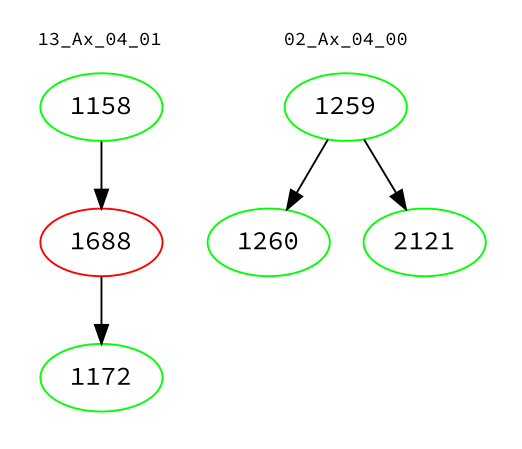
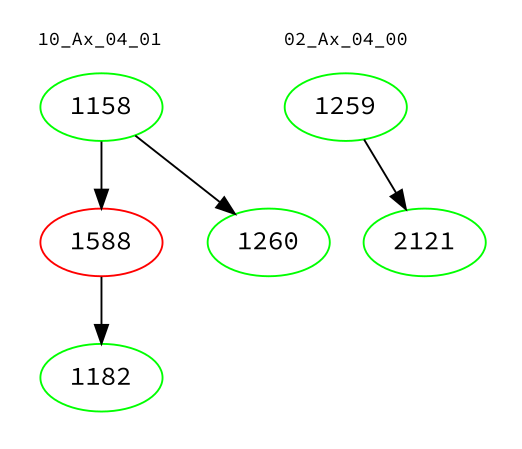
(101, 40) -> (101, 40)
(312, 166) -> (167, 161)
(101, 242) -> (101, 242)
(101, 378) -> (101, 378)
